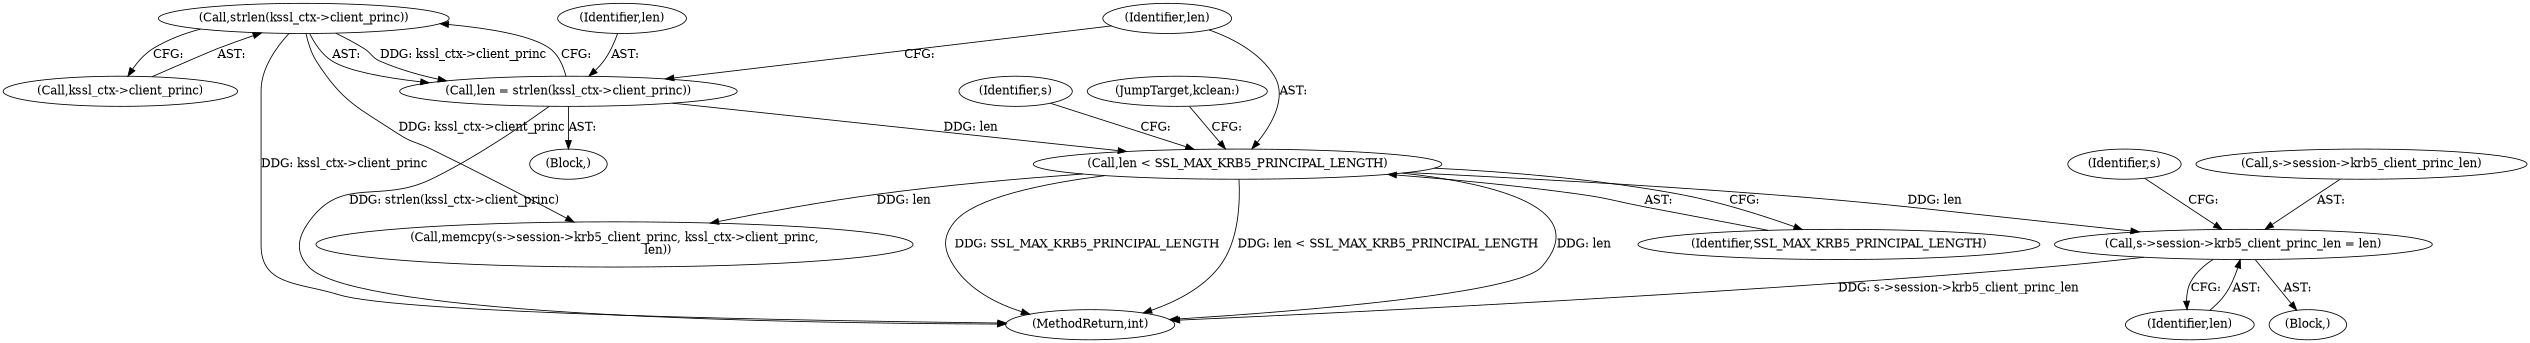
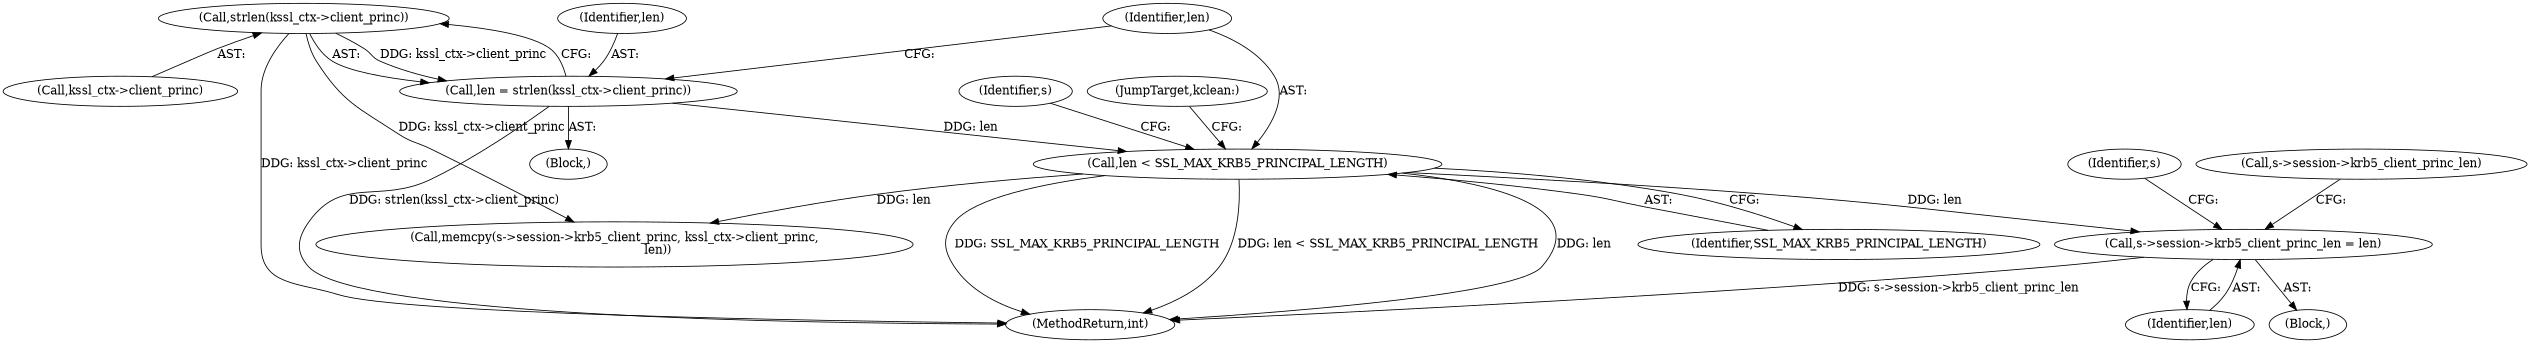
(163, 43) -> none
(2333, 201) -> (2333, 201)
